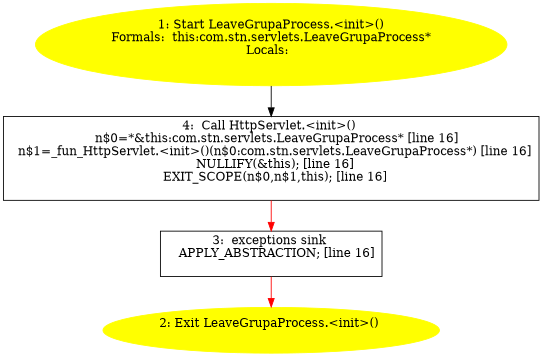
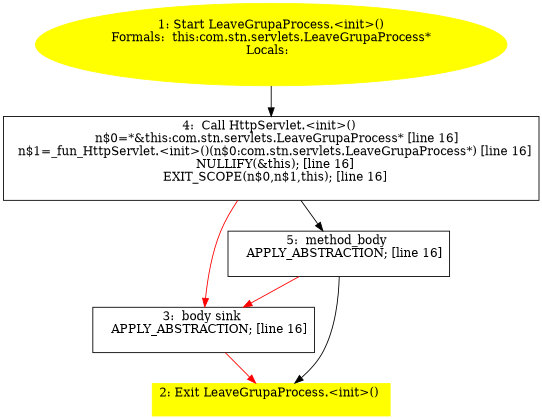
(271, 254) -> (204, 330)
none -> (339, 254)
(271, 330) -> (271, 400)
